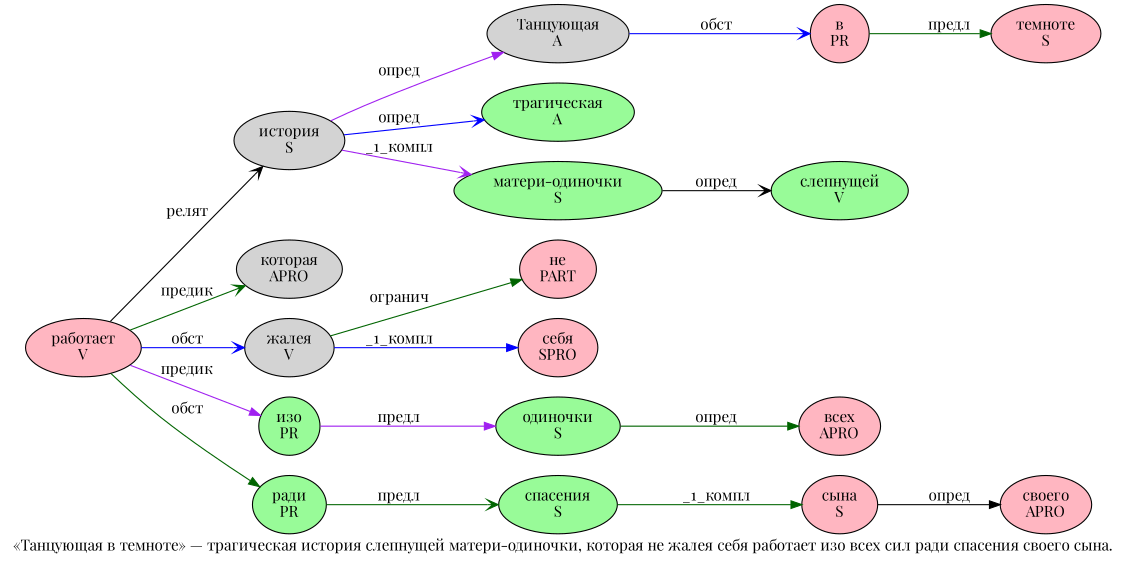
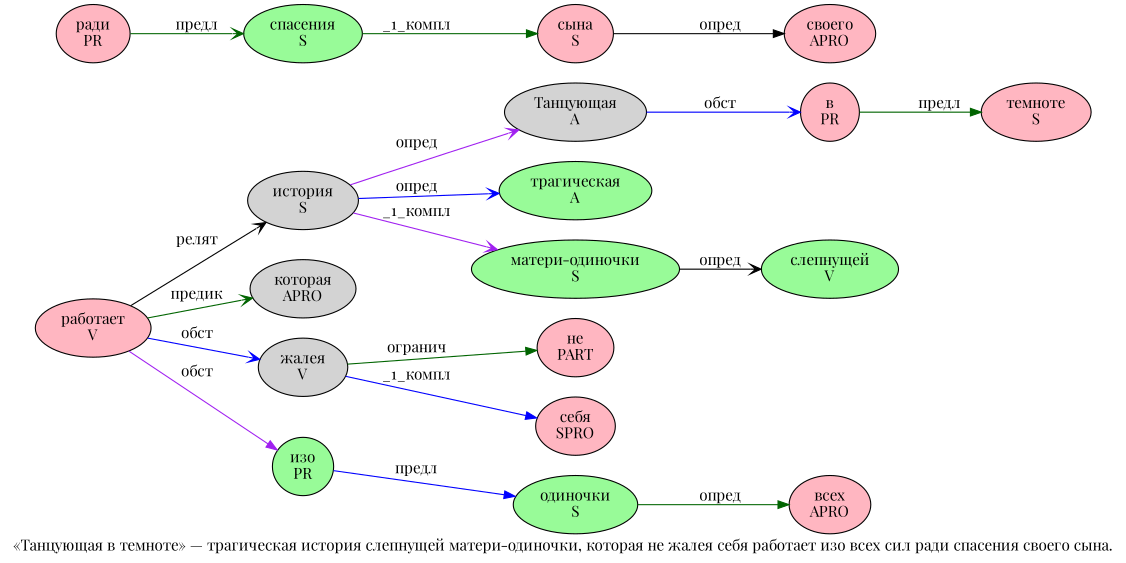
(411, 87) -> (429, 159)
(188, 370) -> (197, 372)
(402, 426) -> (419, 483)
(178, 430) -> none
(289, 505) -> (93, 34)
